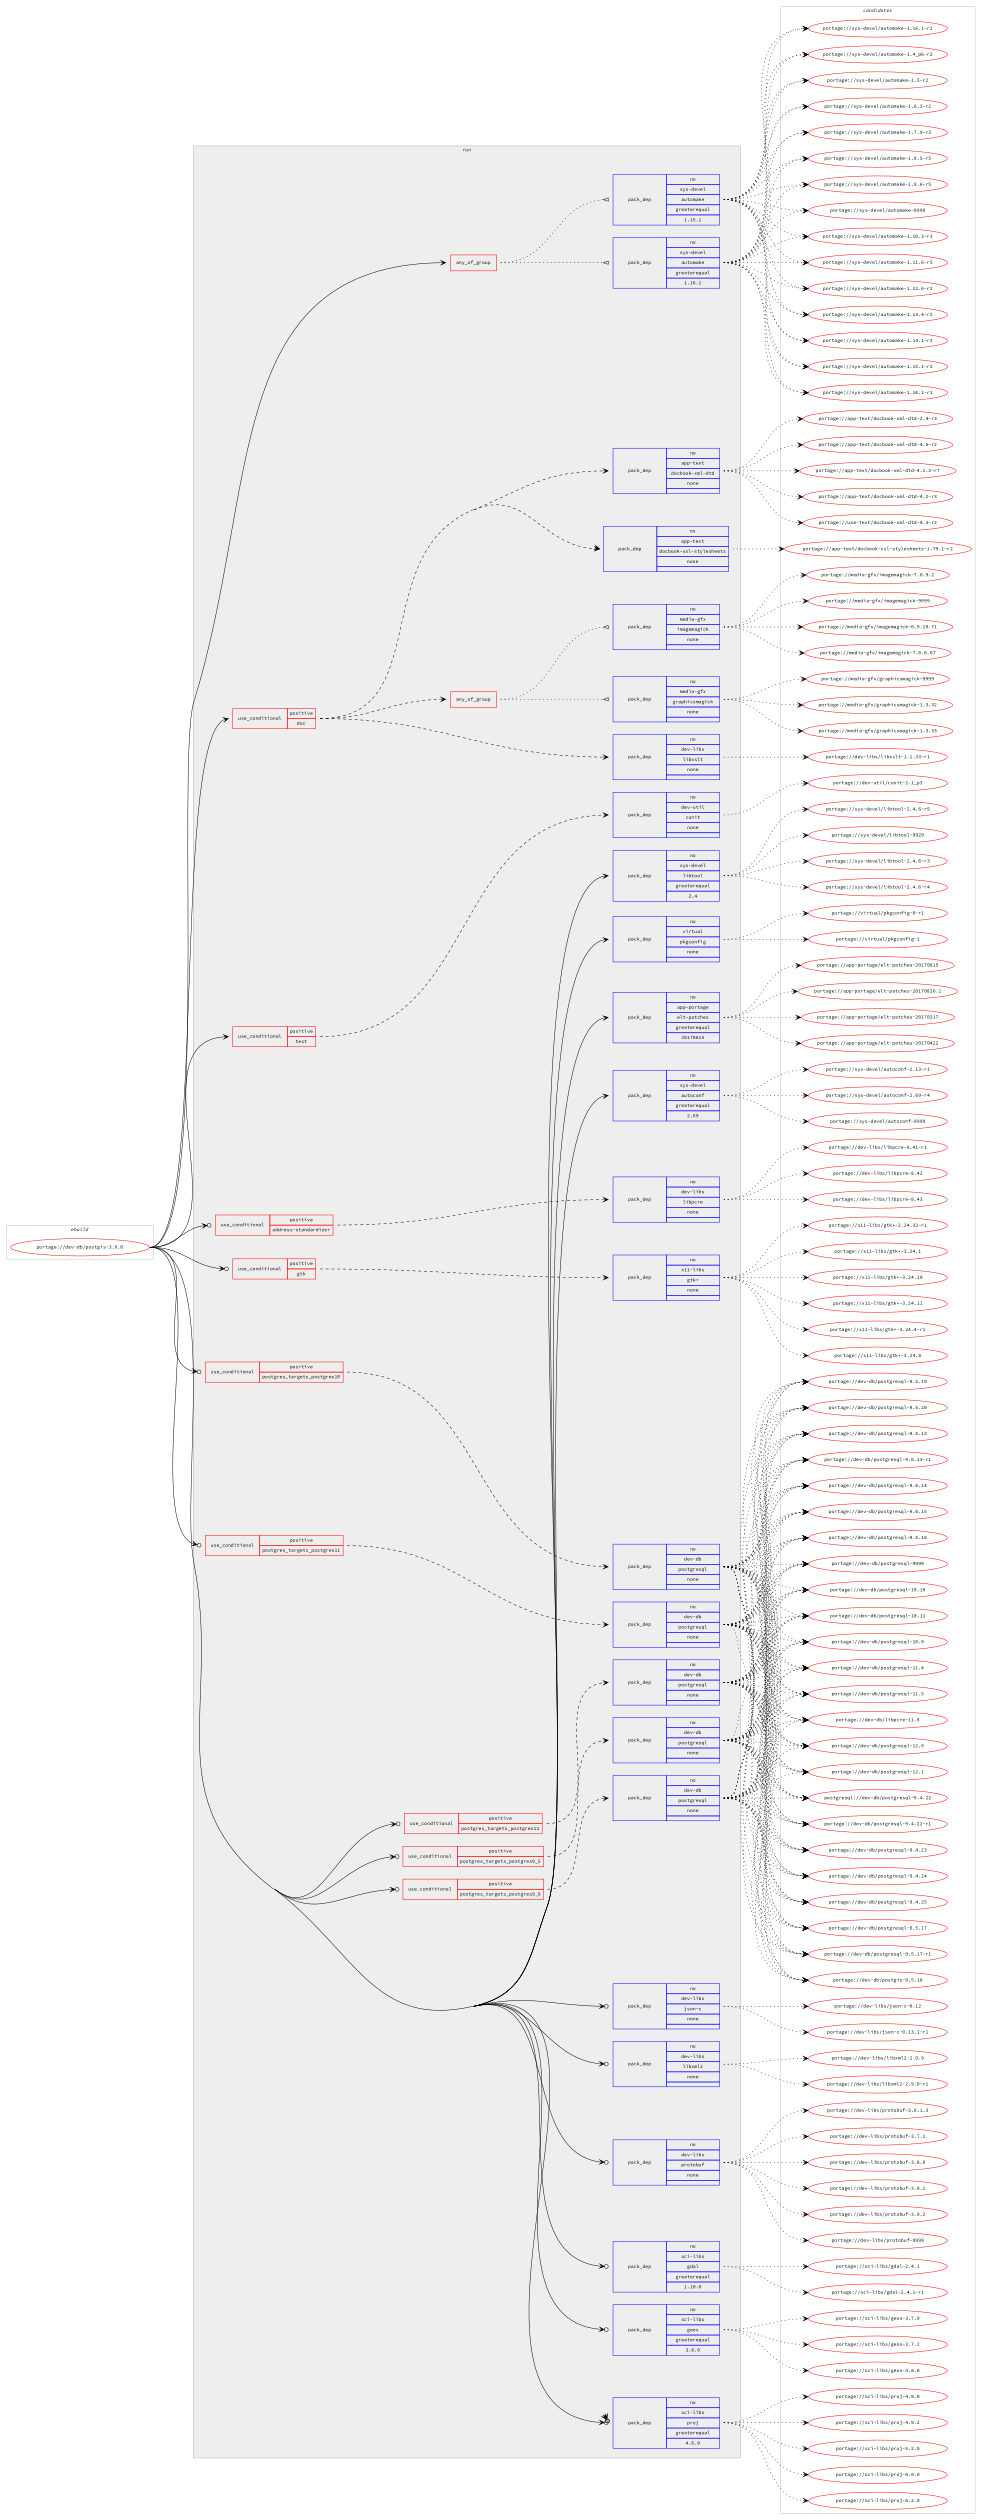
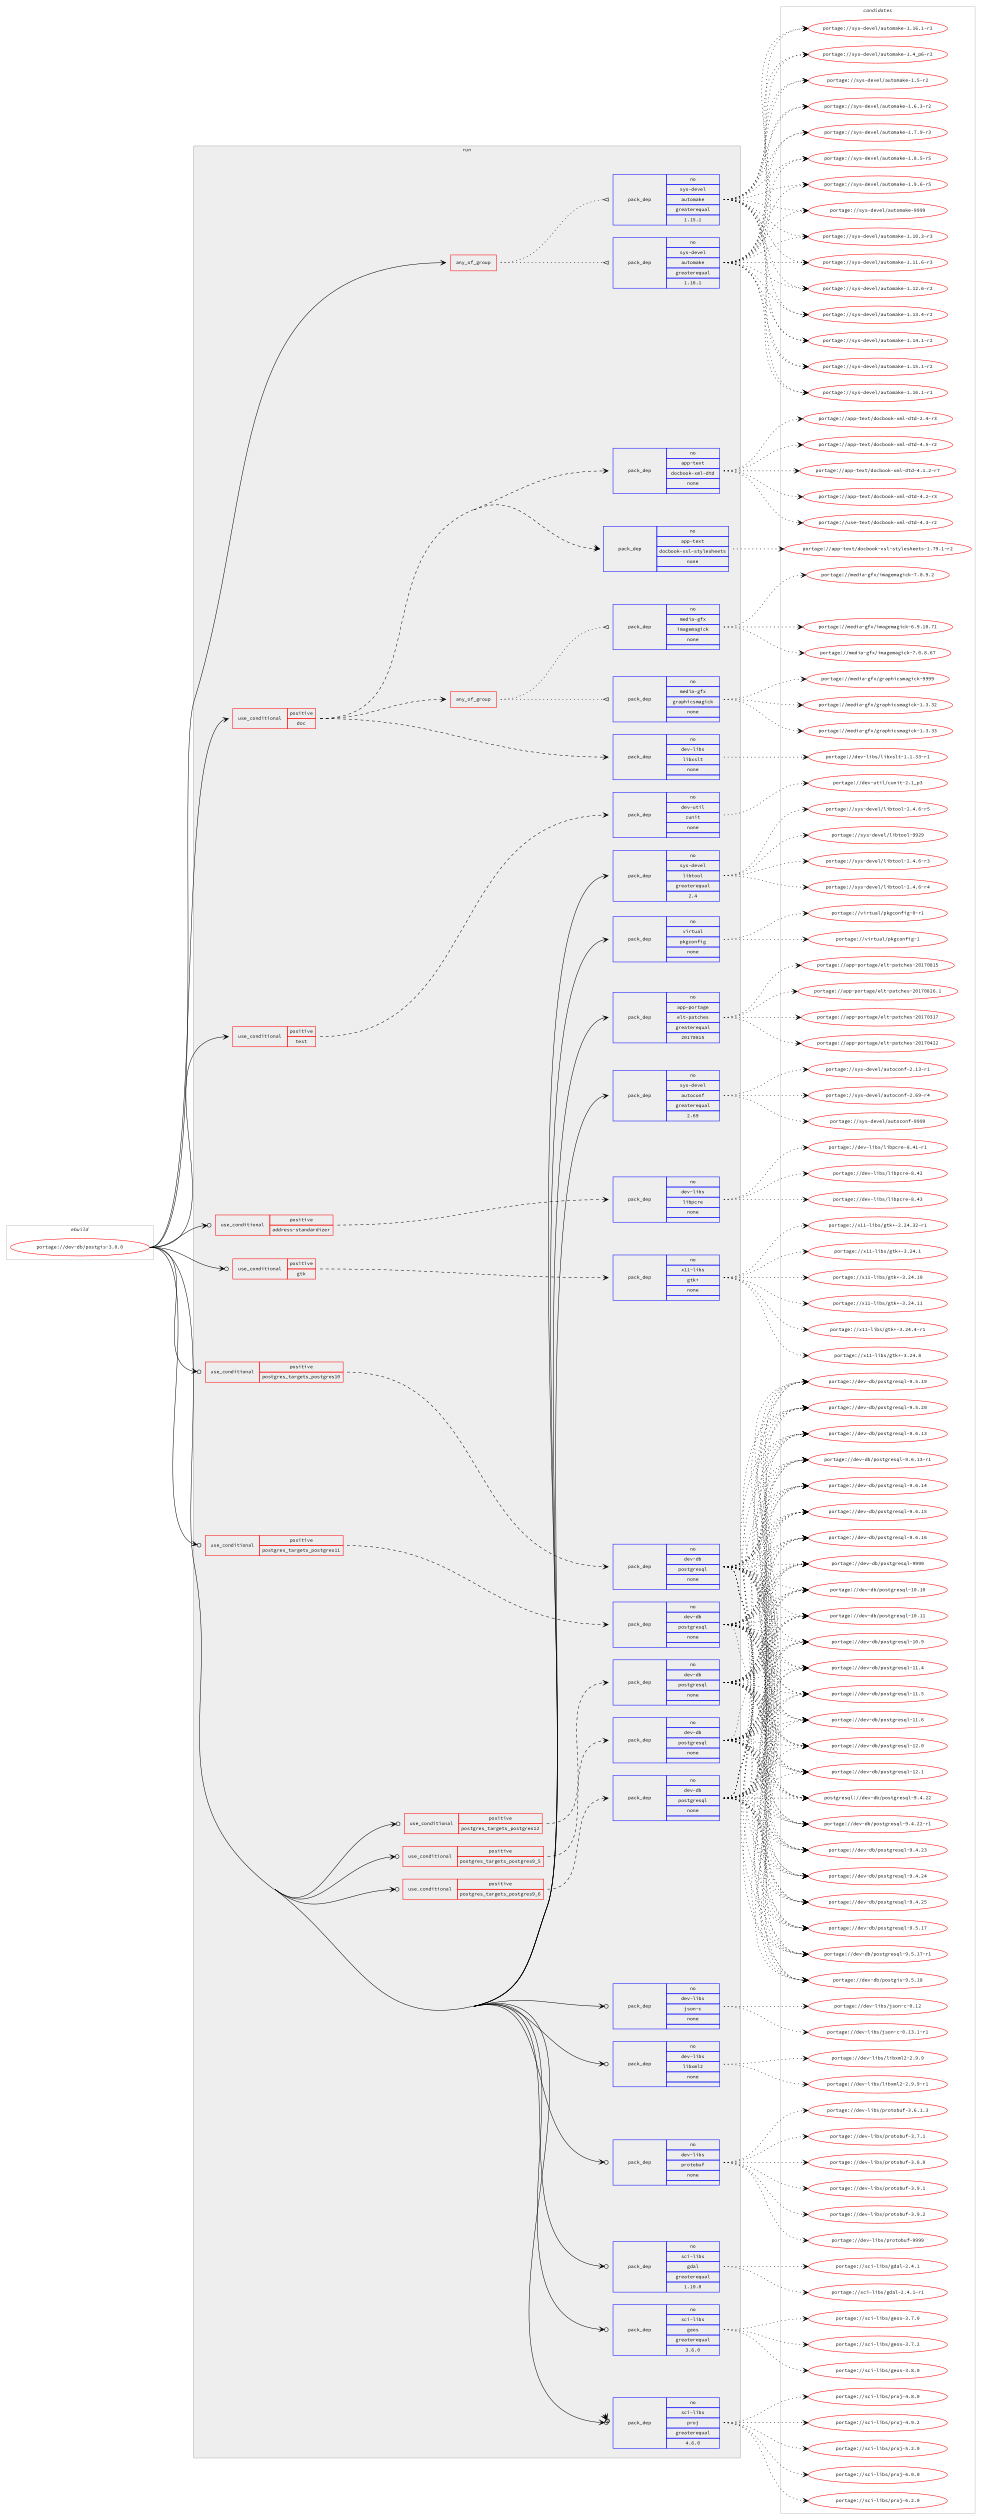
(878, 601) -> none
(878, 1720) -> (878, 1720)
